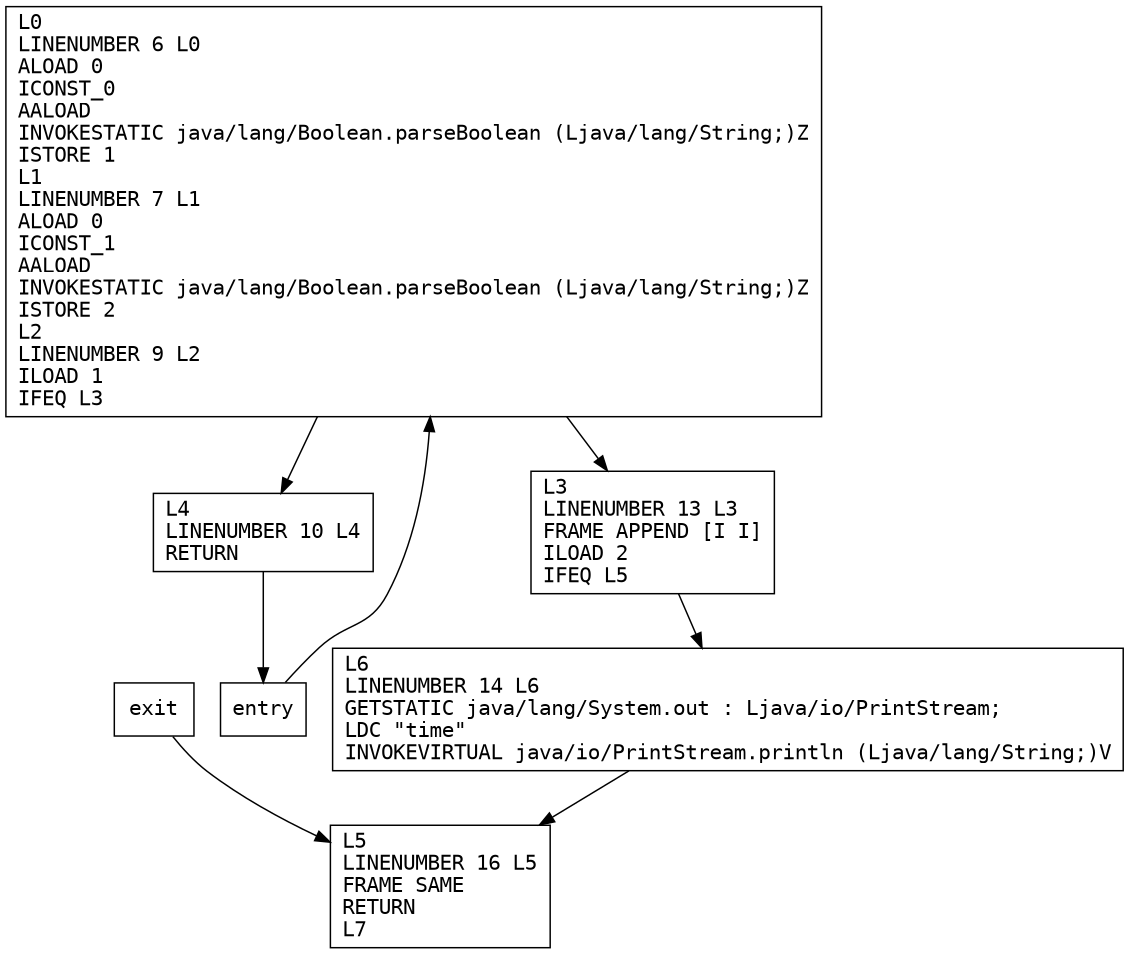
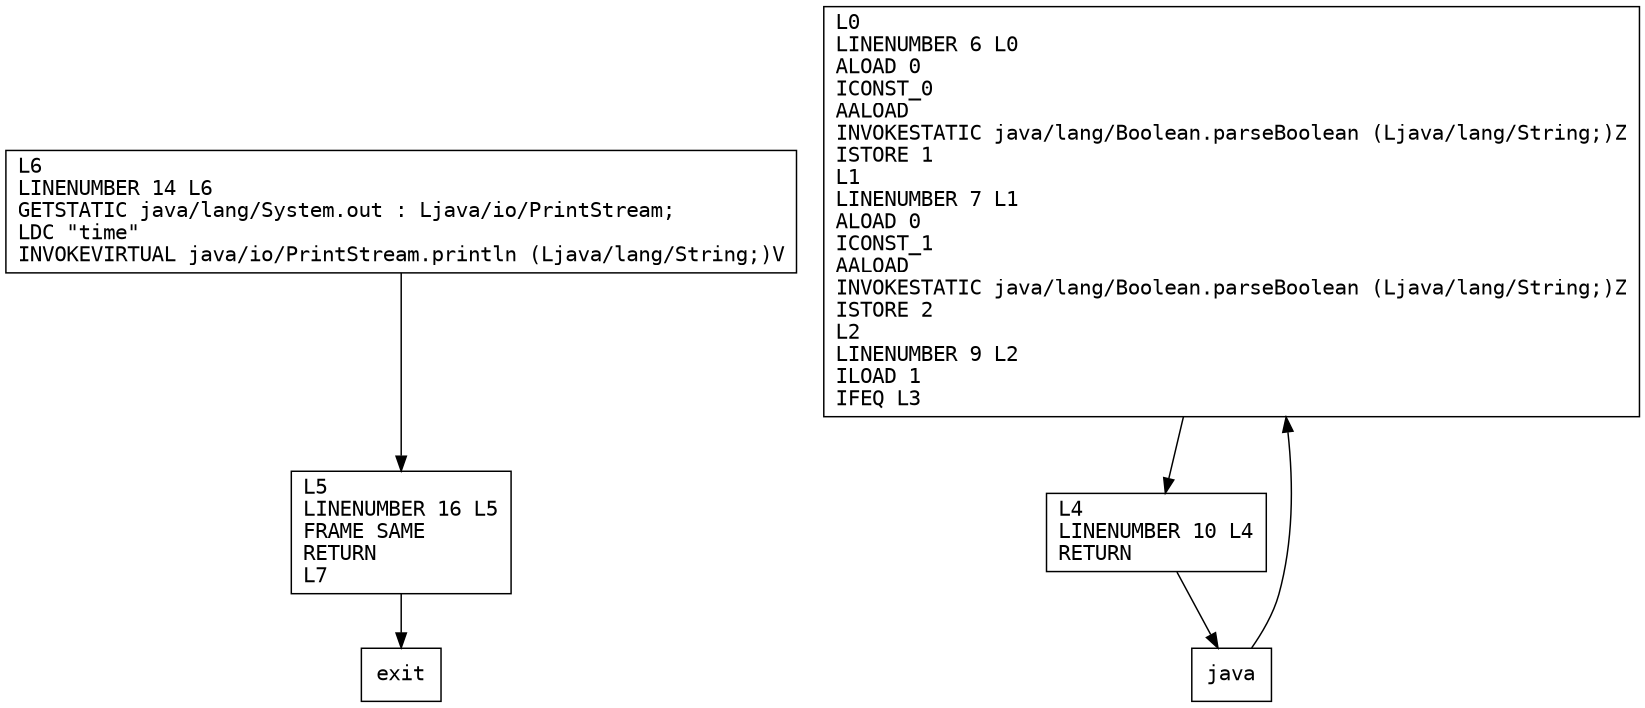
(653, 532) -> none
(263, 709) -> (1232, 675)
(239, 794) -> (401, 613)
